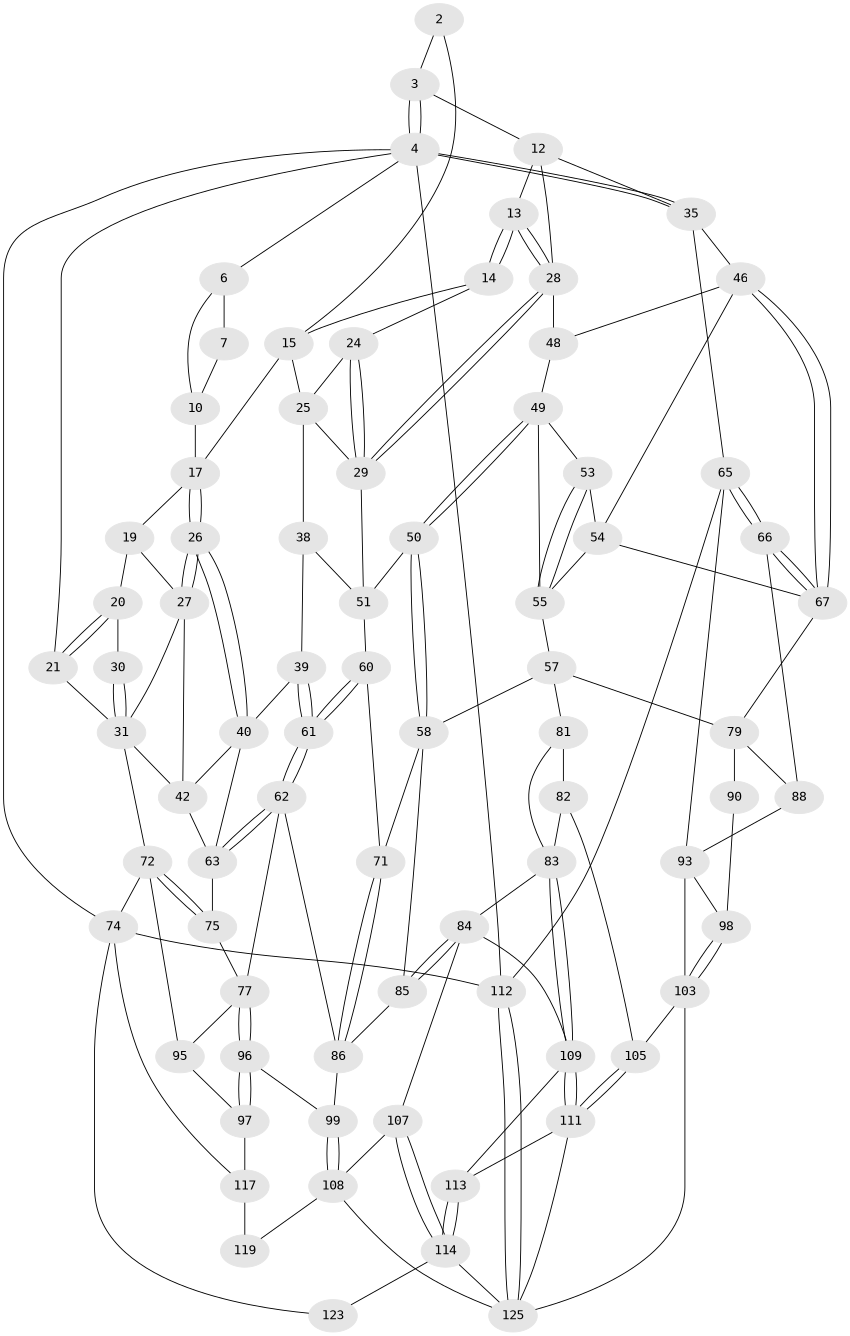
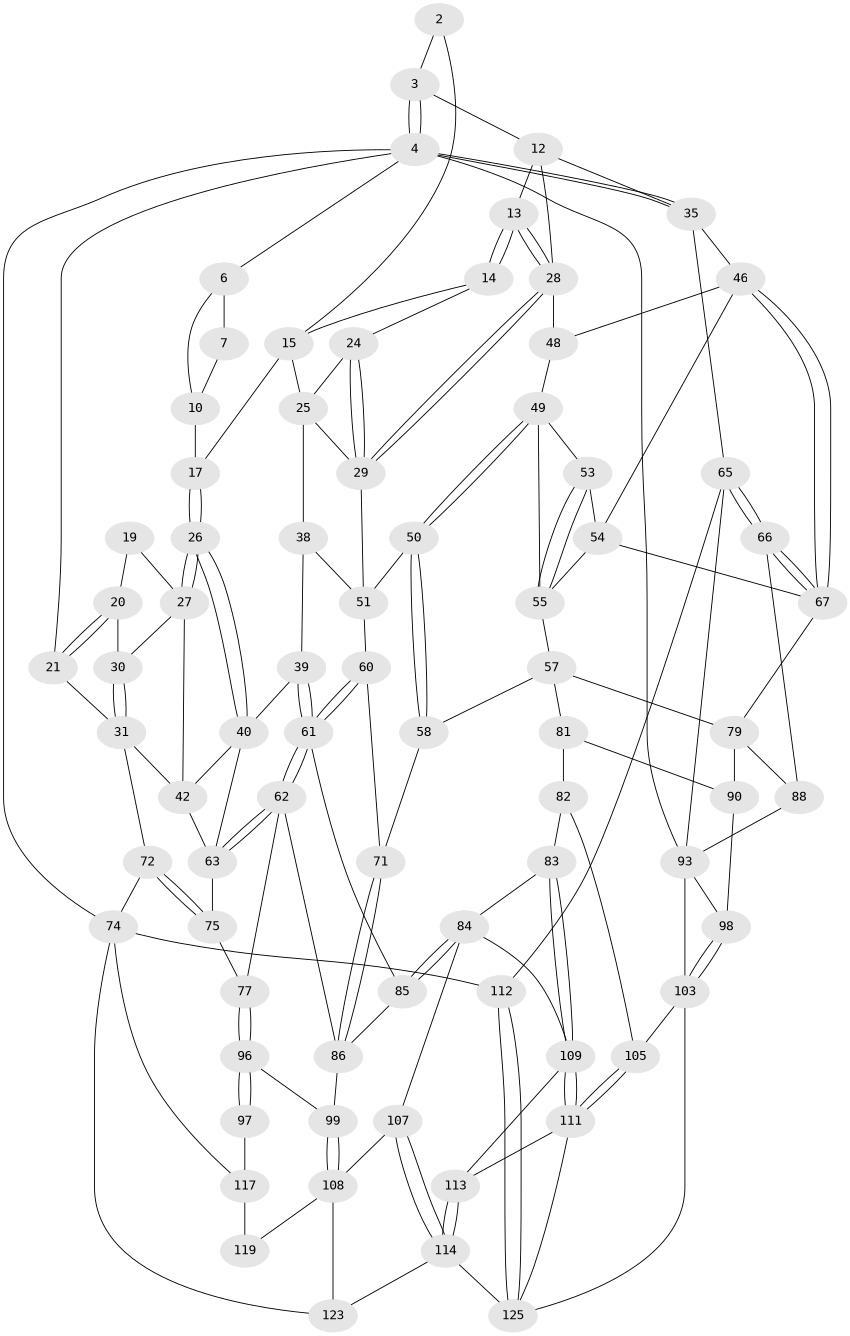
(162, 506) -> none
(464, 570) -> (642, 439)
(157, 669) -> (151, 635)
(529, 795) -> (642, 763)
(414, 862) -> (344, 866)
(180, 1057) -> none
(410, 1265) -> (333, 1251)
